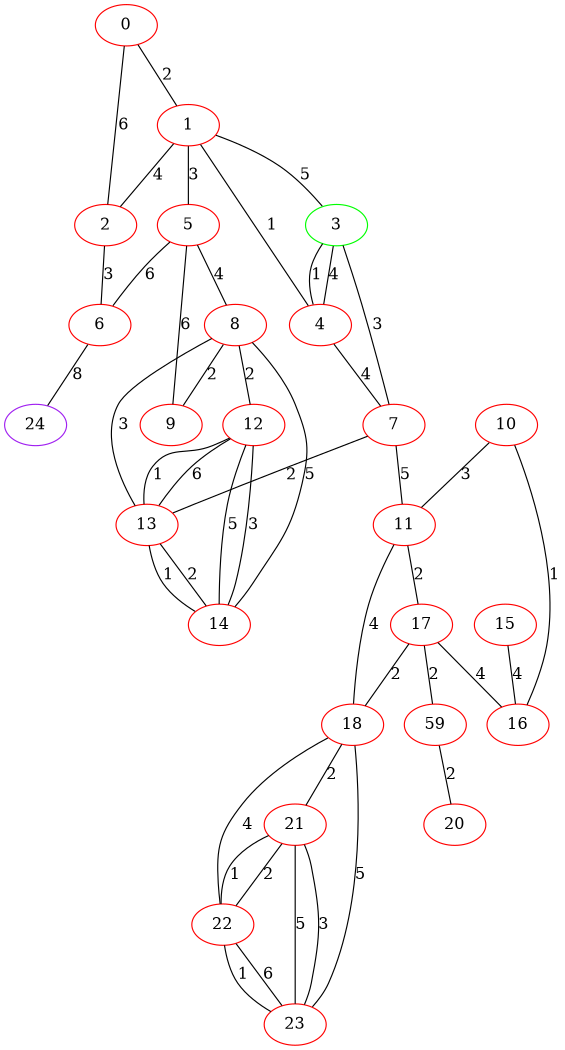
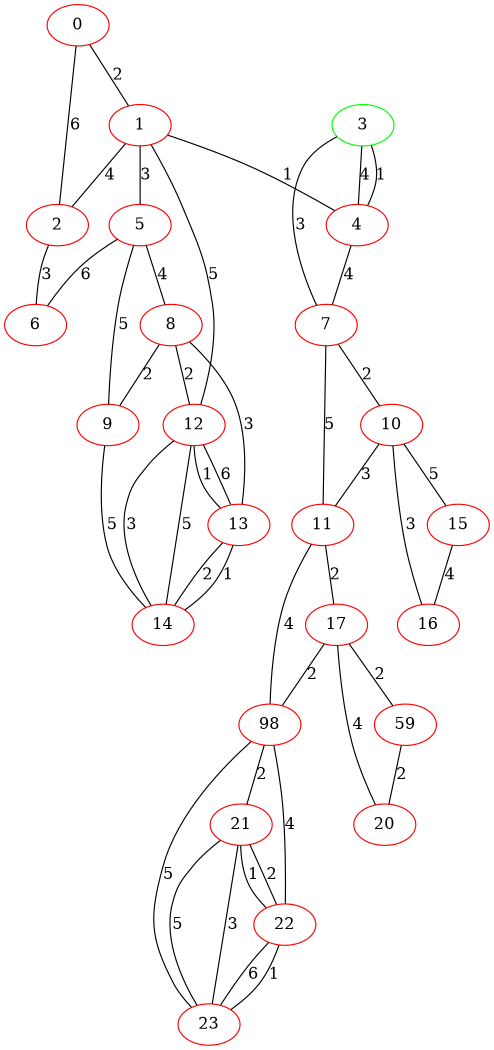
(274, 163) -> (206, 270)
(186, 325) -> (124, 325)
(36, 425) -> none
(270, 474) -> (359, 375)
none -> (425, 475)
(304, 476) -> (104, 533)
(555, 575) -> (411, 525)
(470, 675) -> (348, 727)
(353, 725) -> (270, 725)
